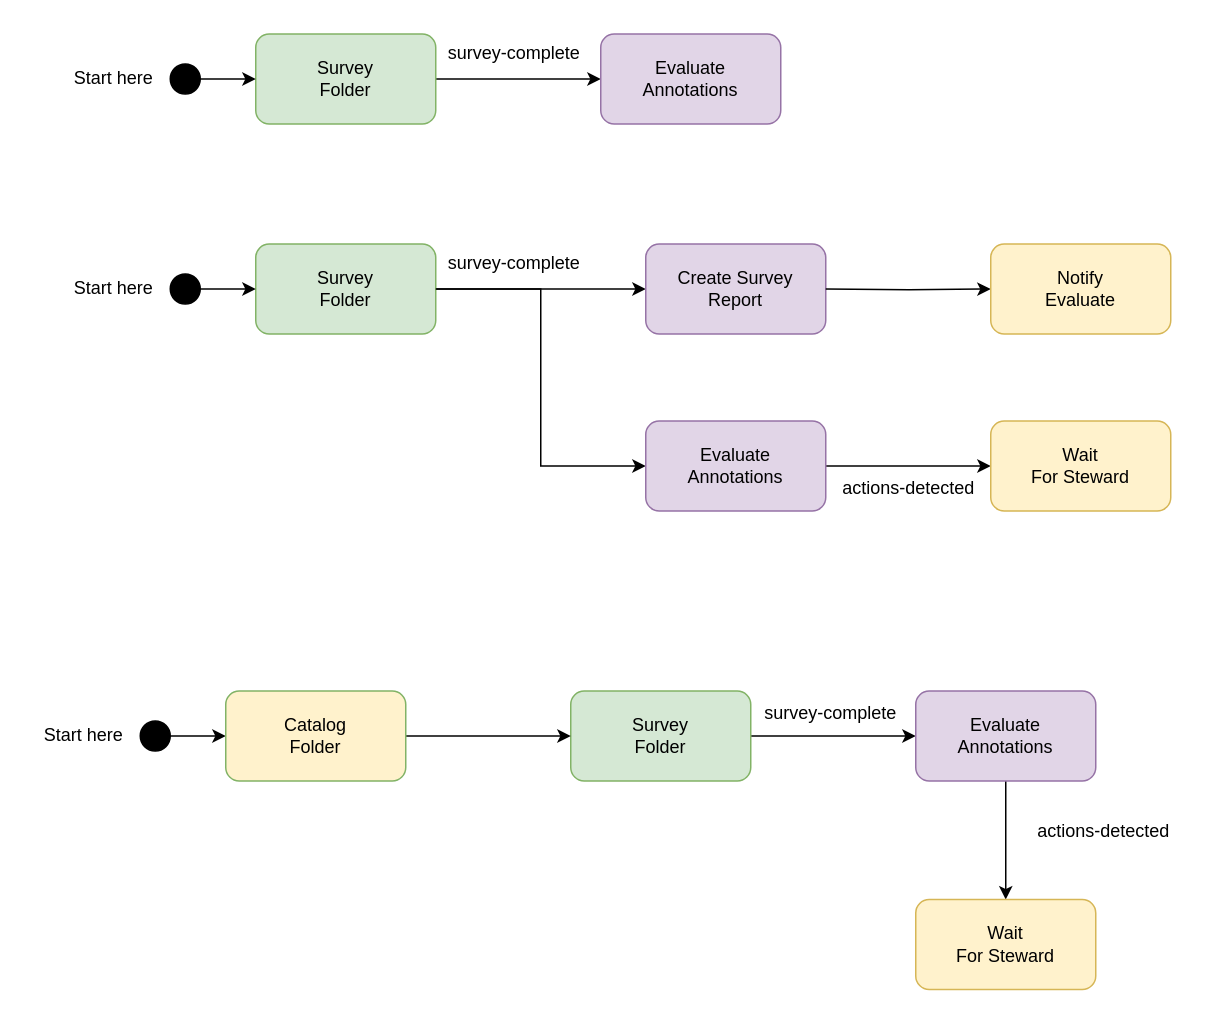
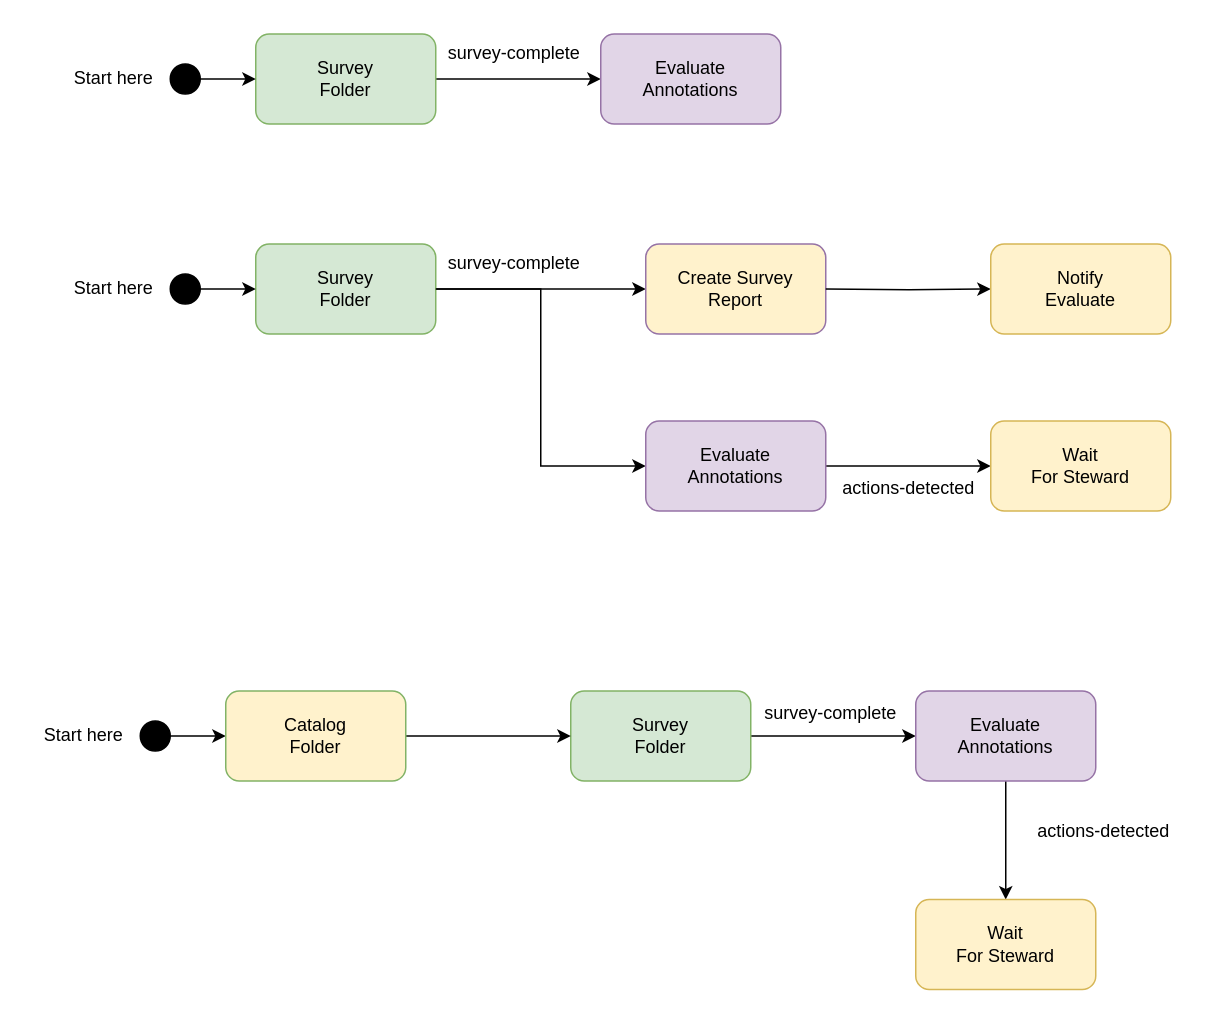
(736, 289) -> (736, 289)
